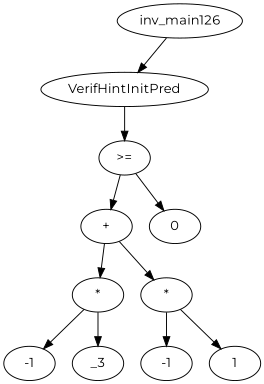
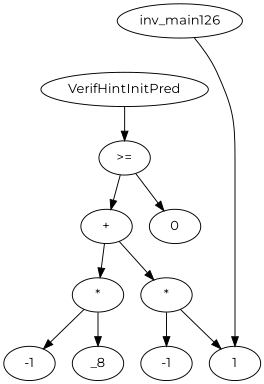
(155, 52) -> (235, 183)
(98, 363) -> (98, 363)
